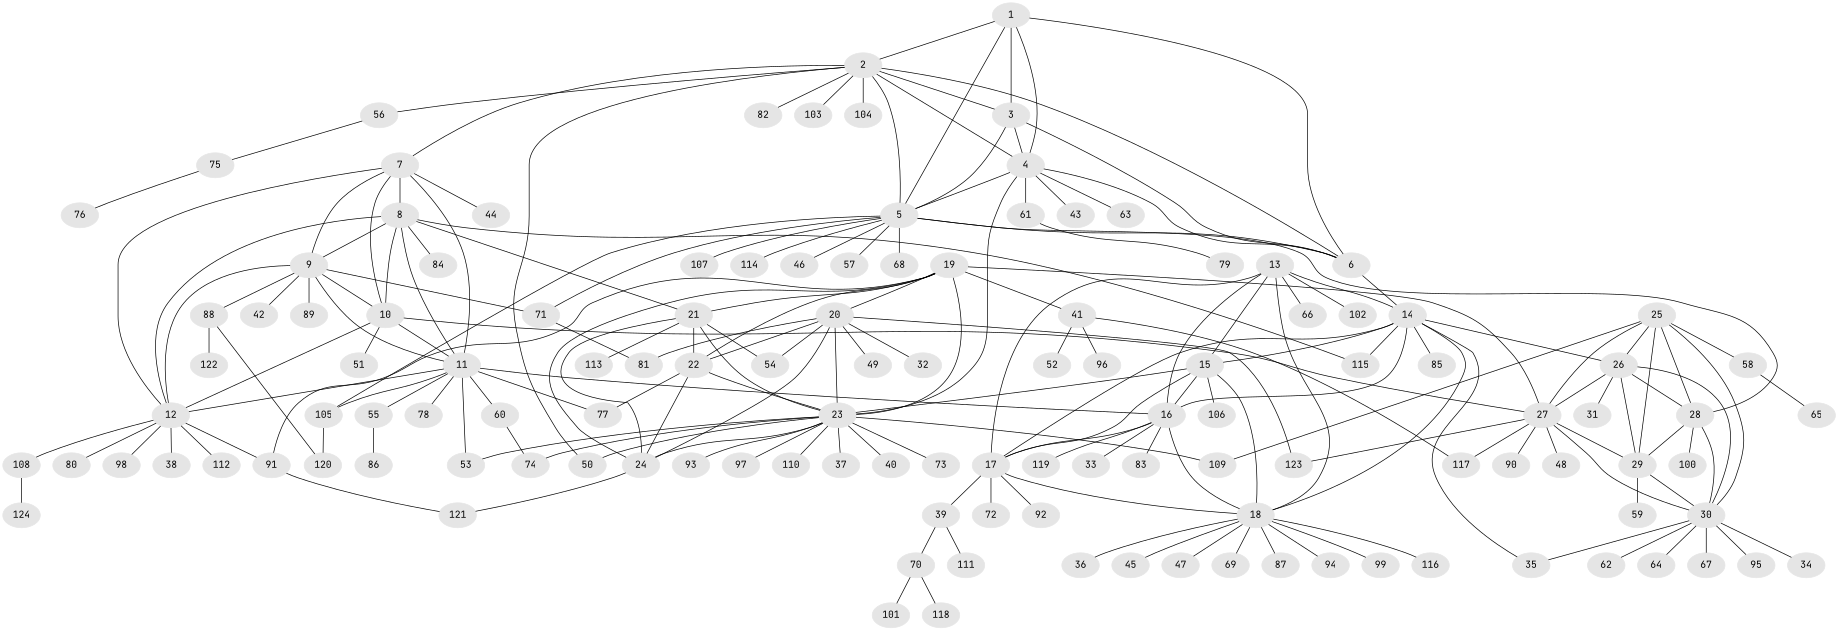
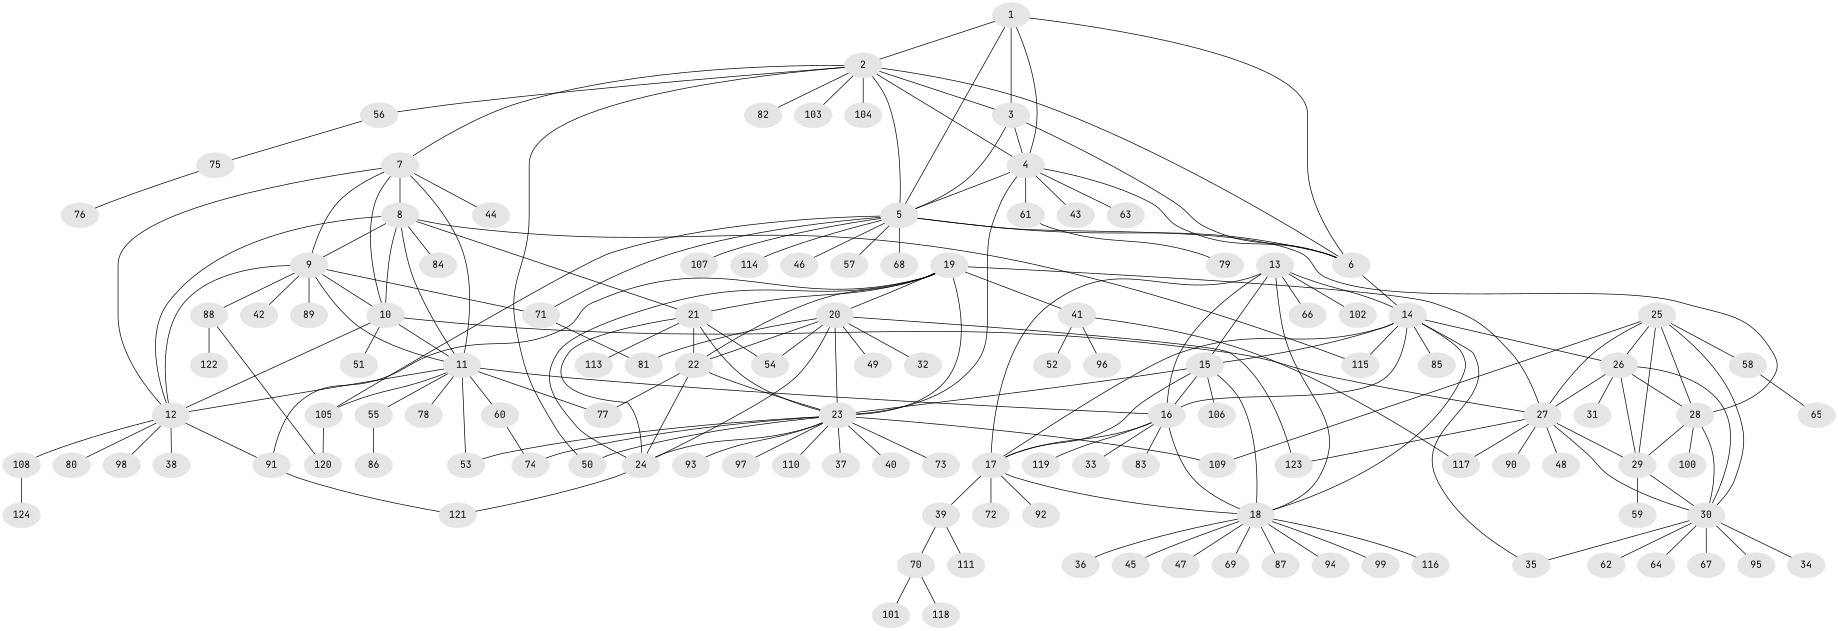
(222, 465) -> none
